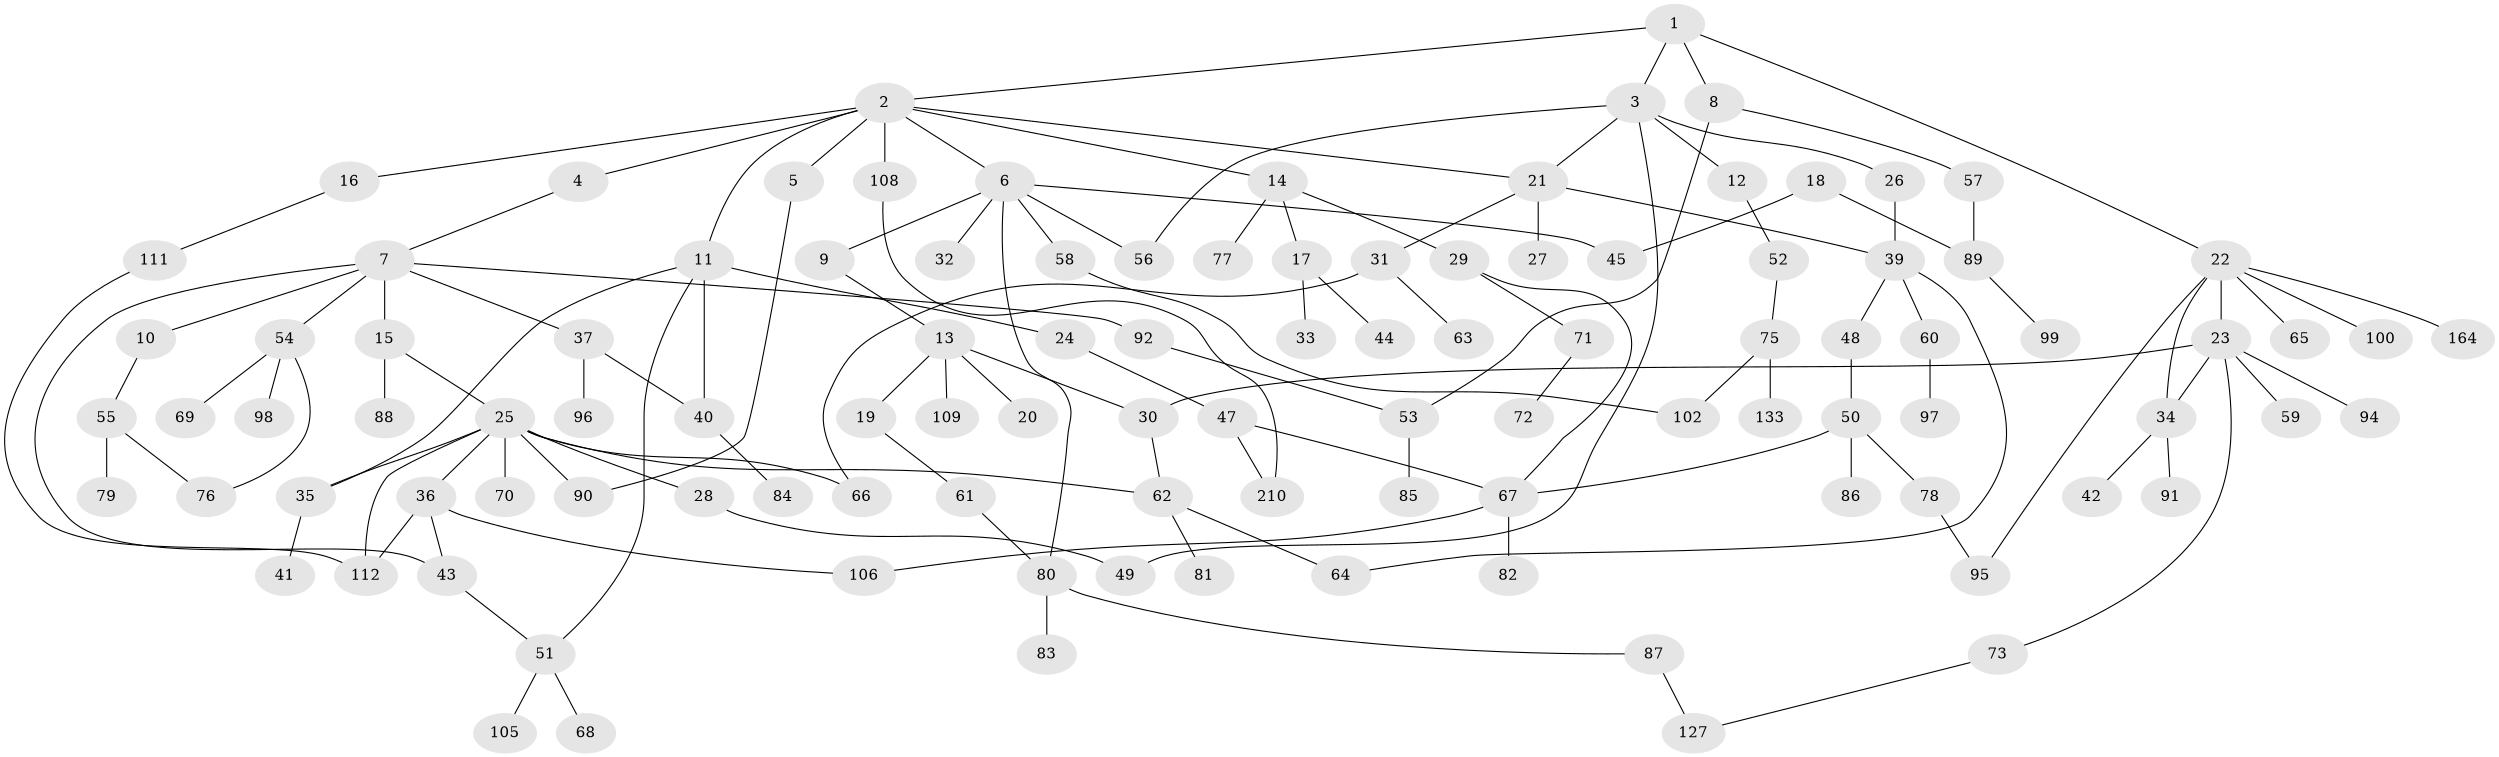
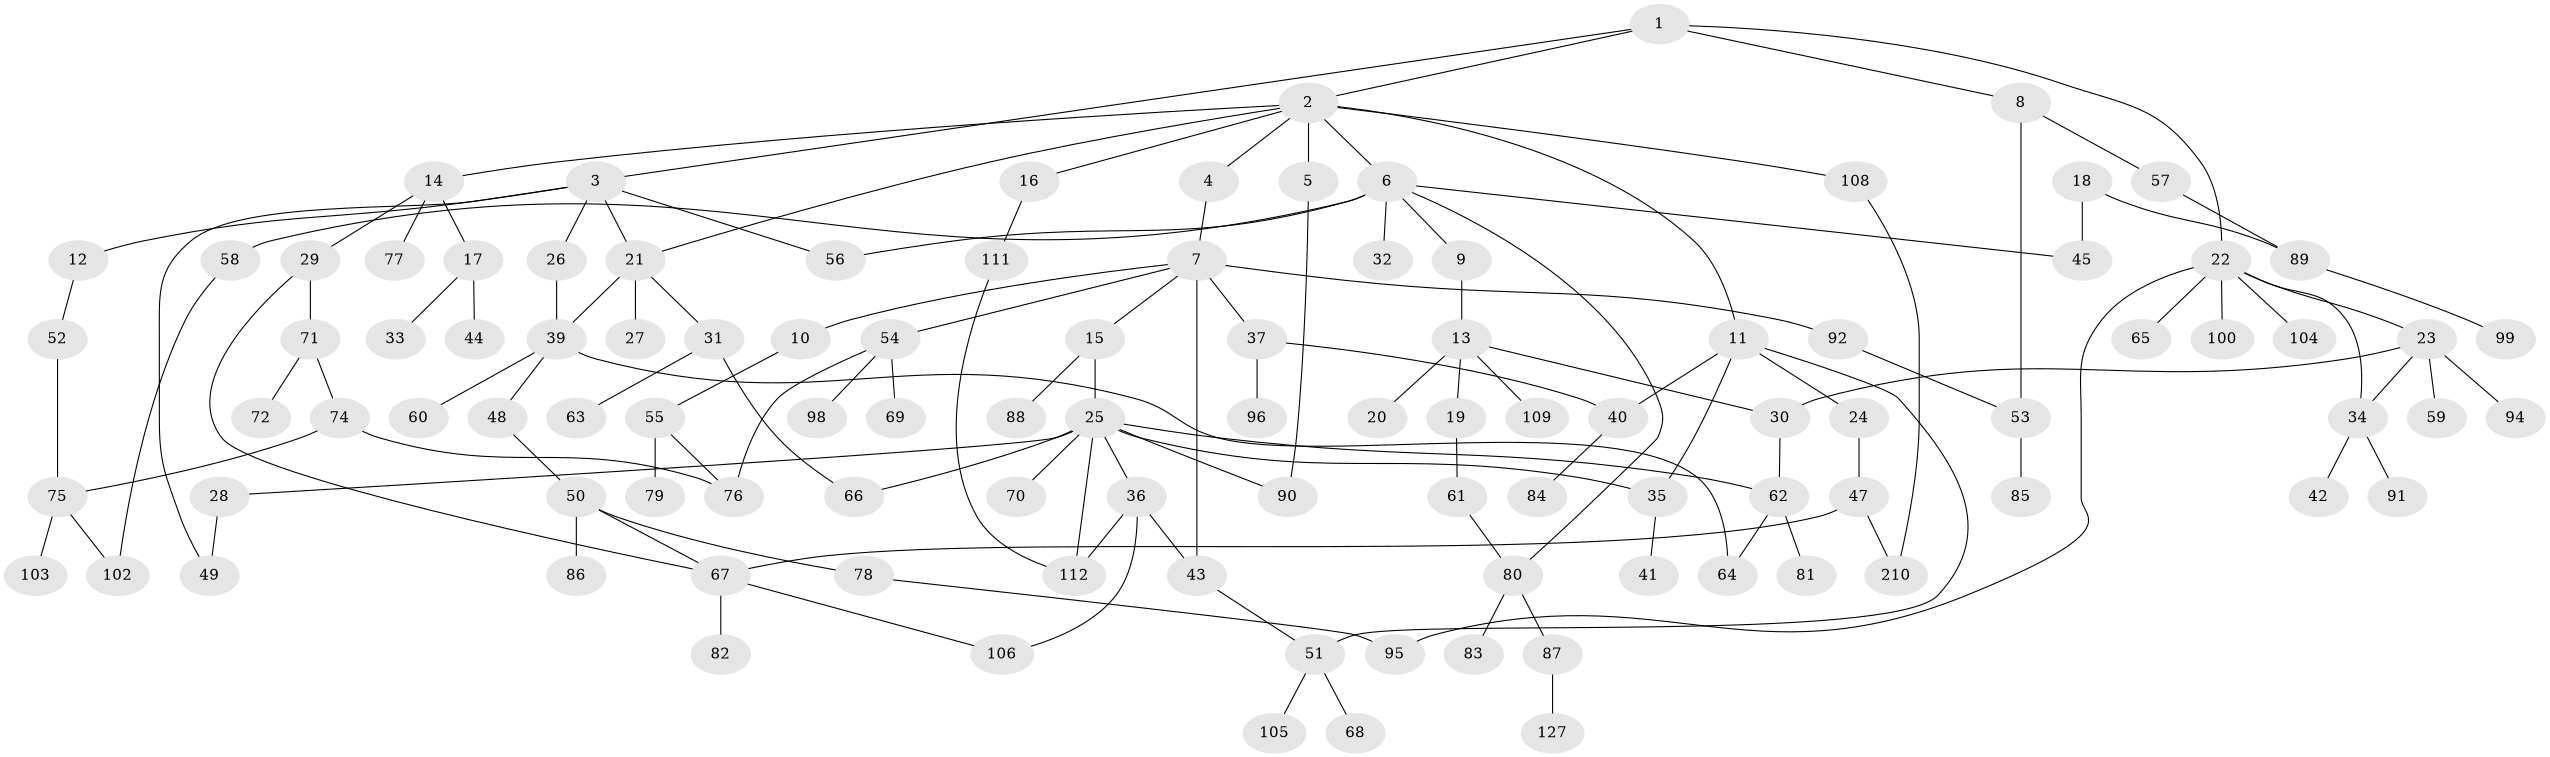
(2463, 339) -> (2304, 339)
none -> (340, 418)
(1770, 418) -> (36, 576)
(1930, 418) -> none
(1998, 654) -> none
